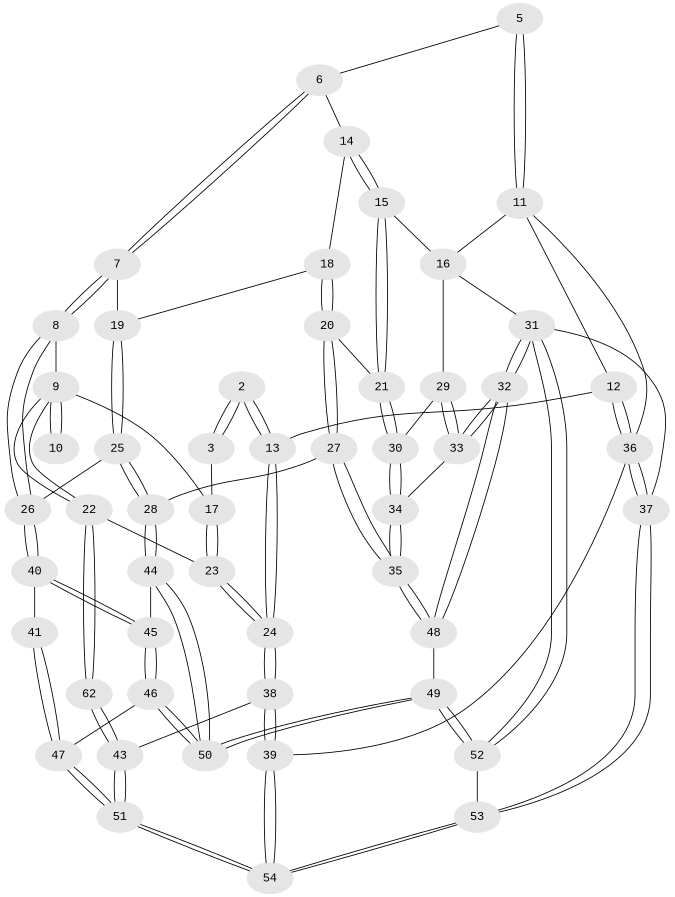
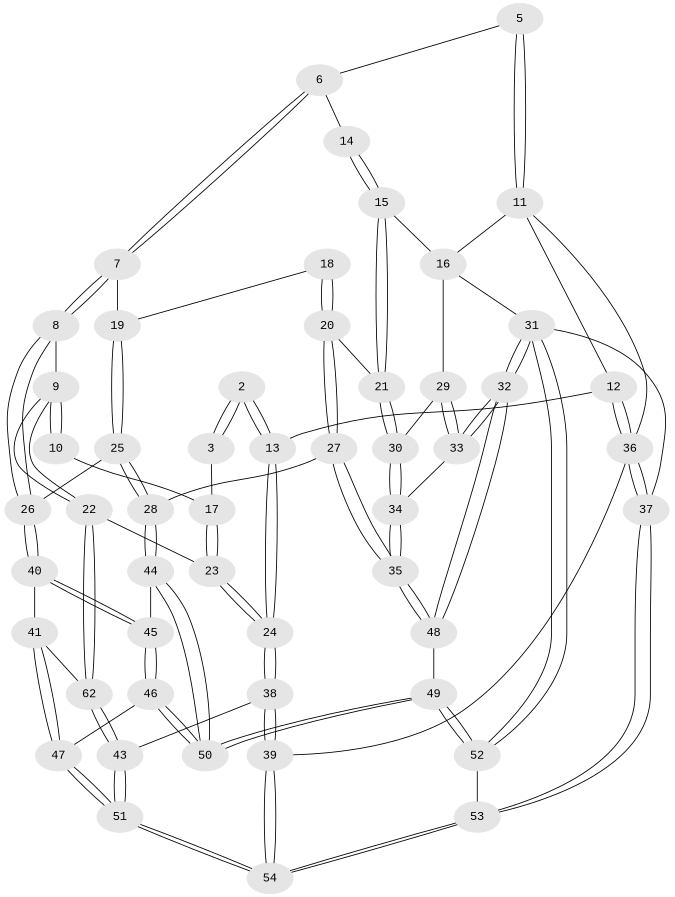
(337, 203) -> none
(149, 434) -> (119, 475)
none -> (62, 663)
